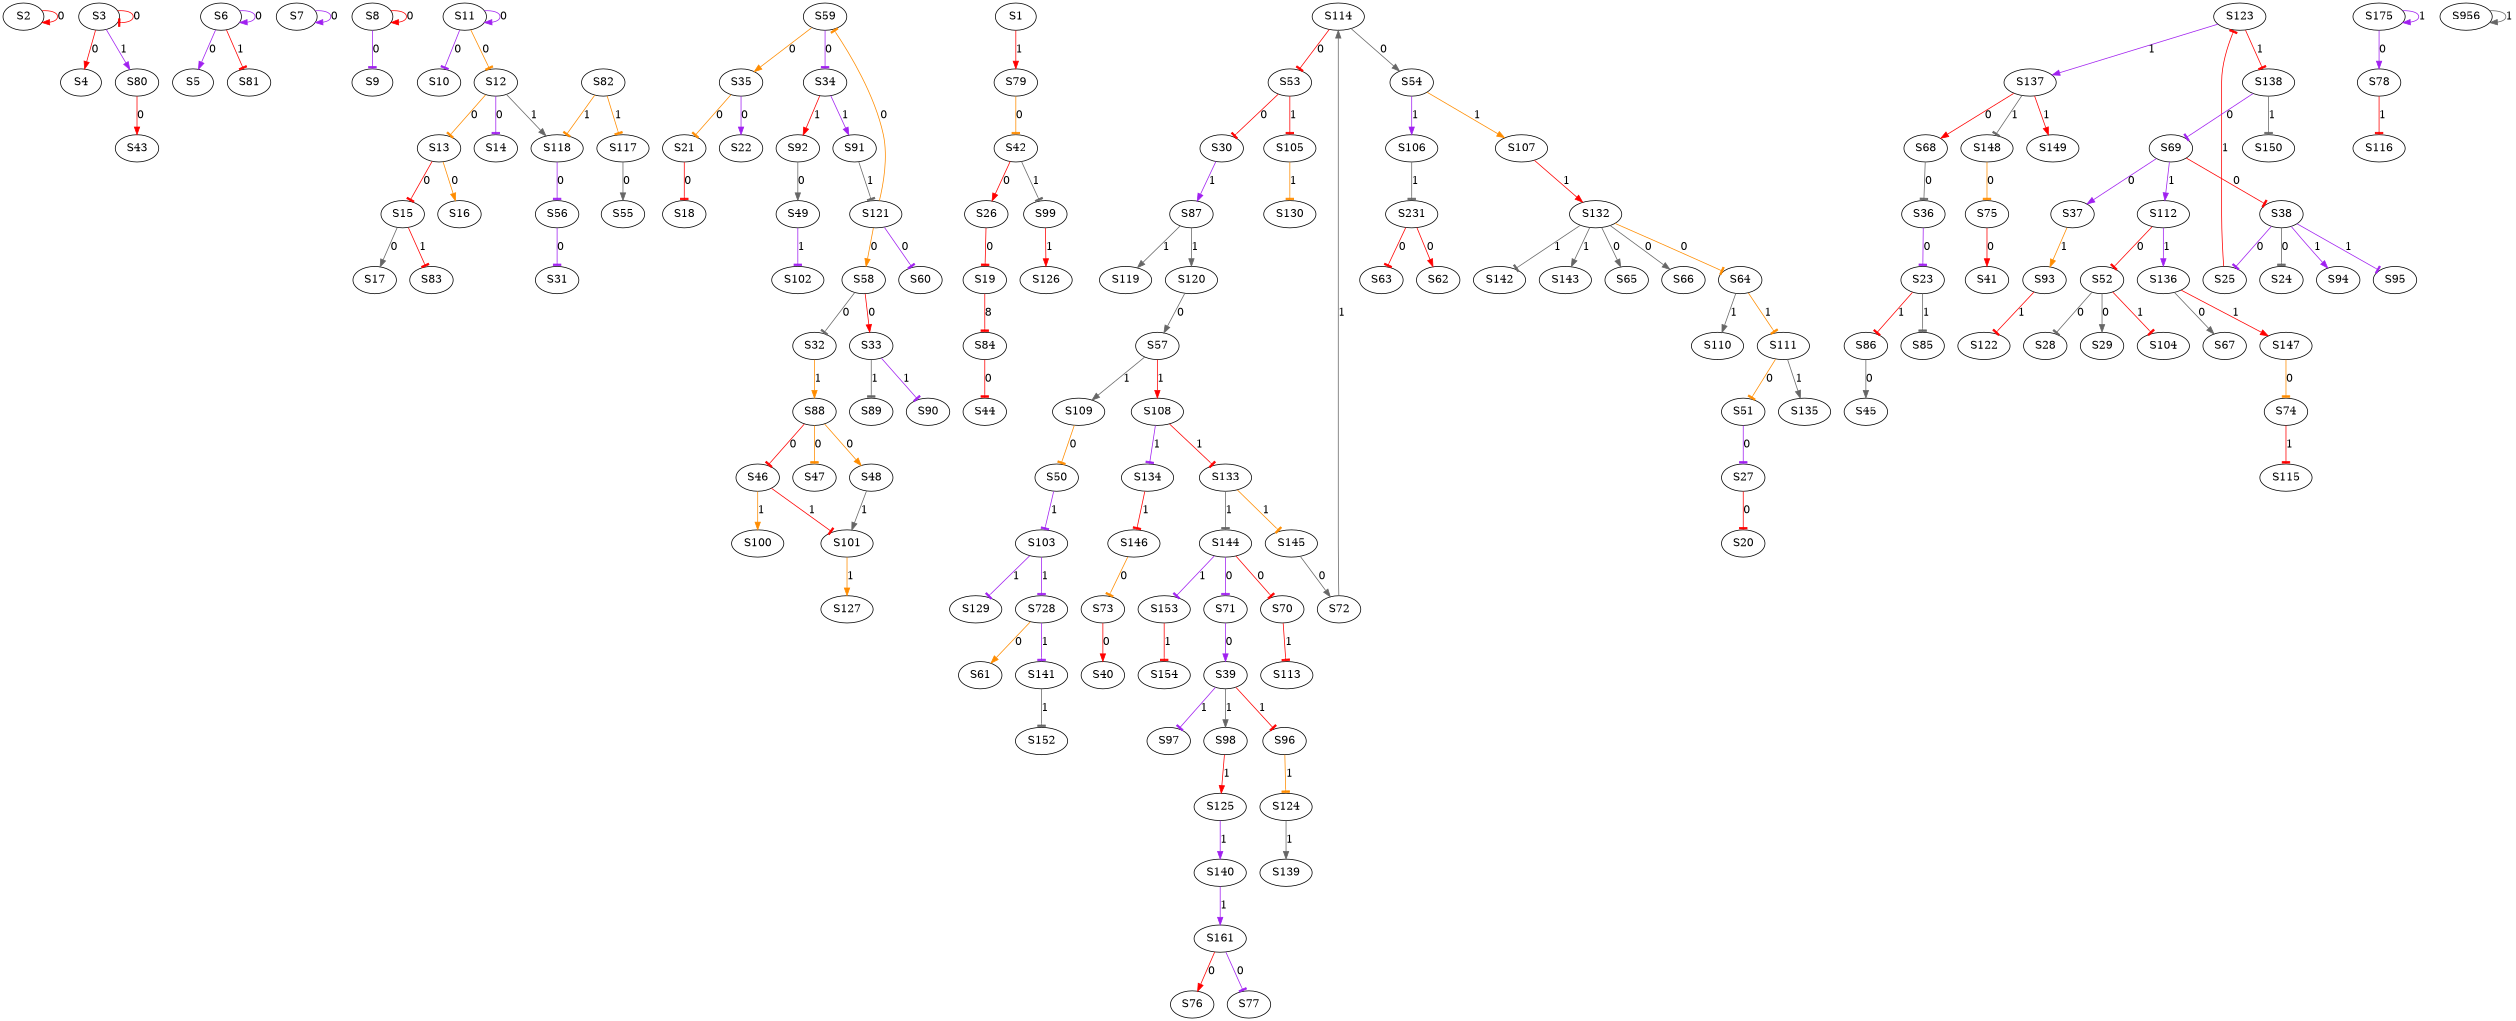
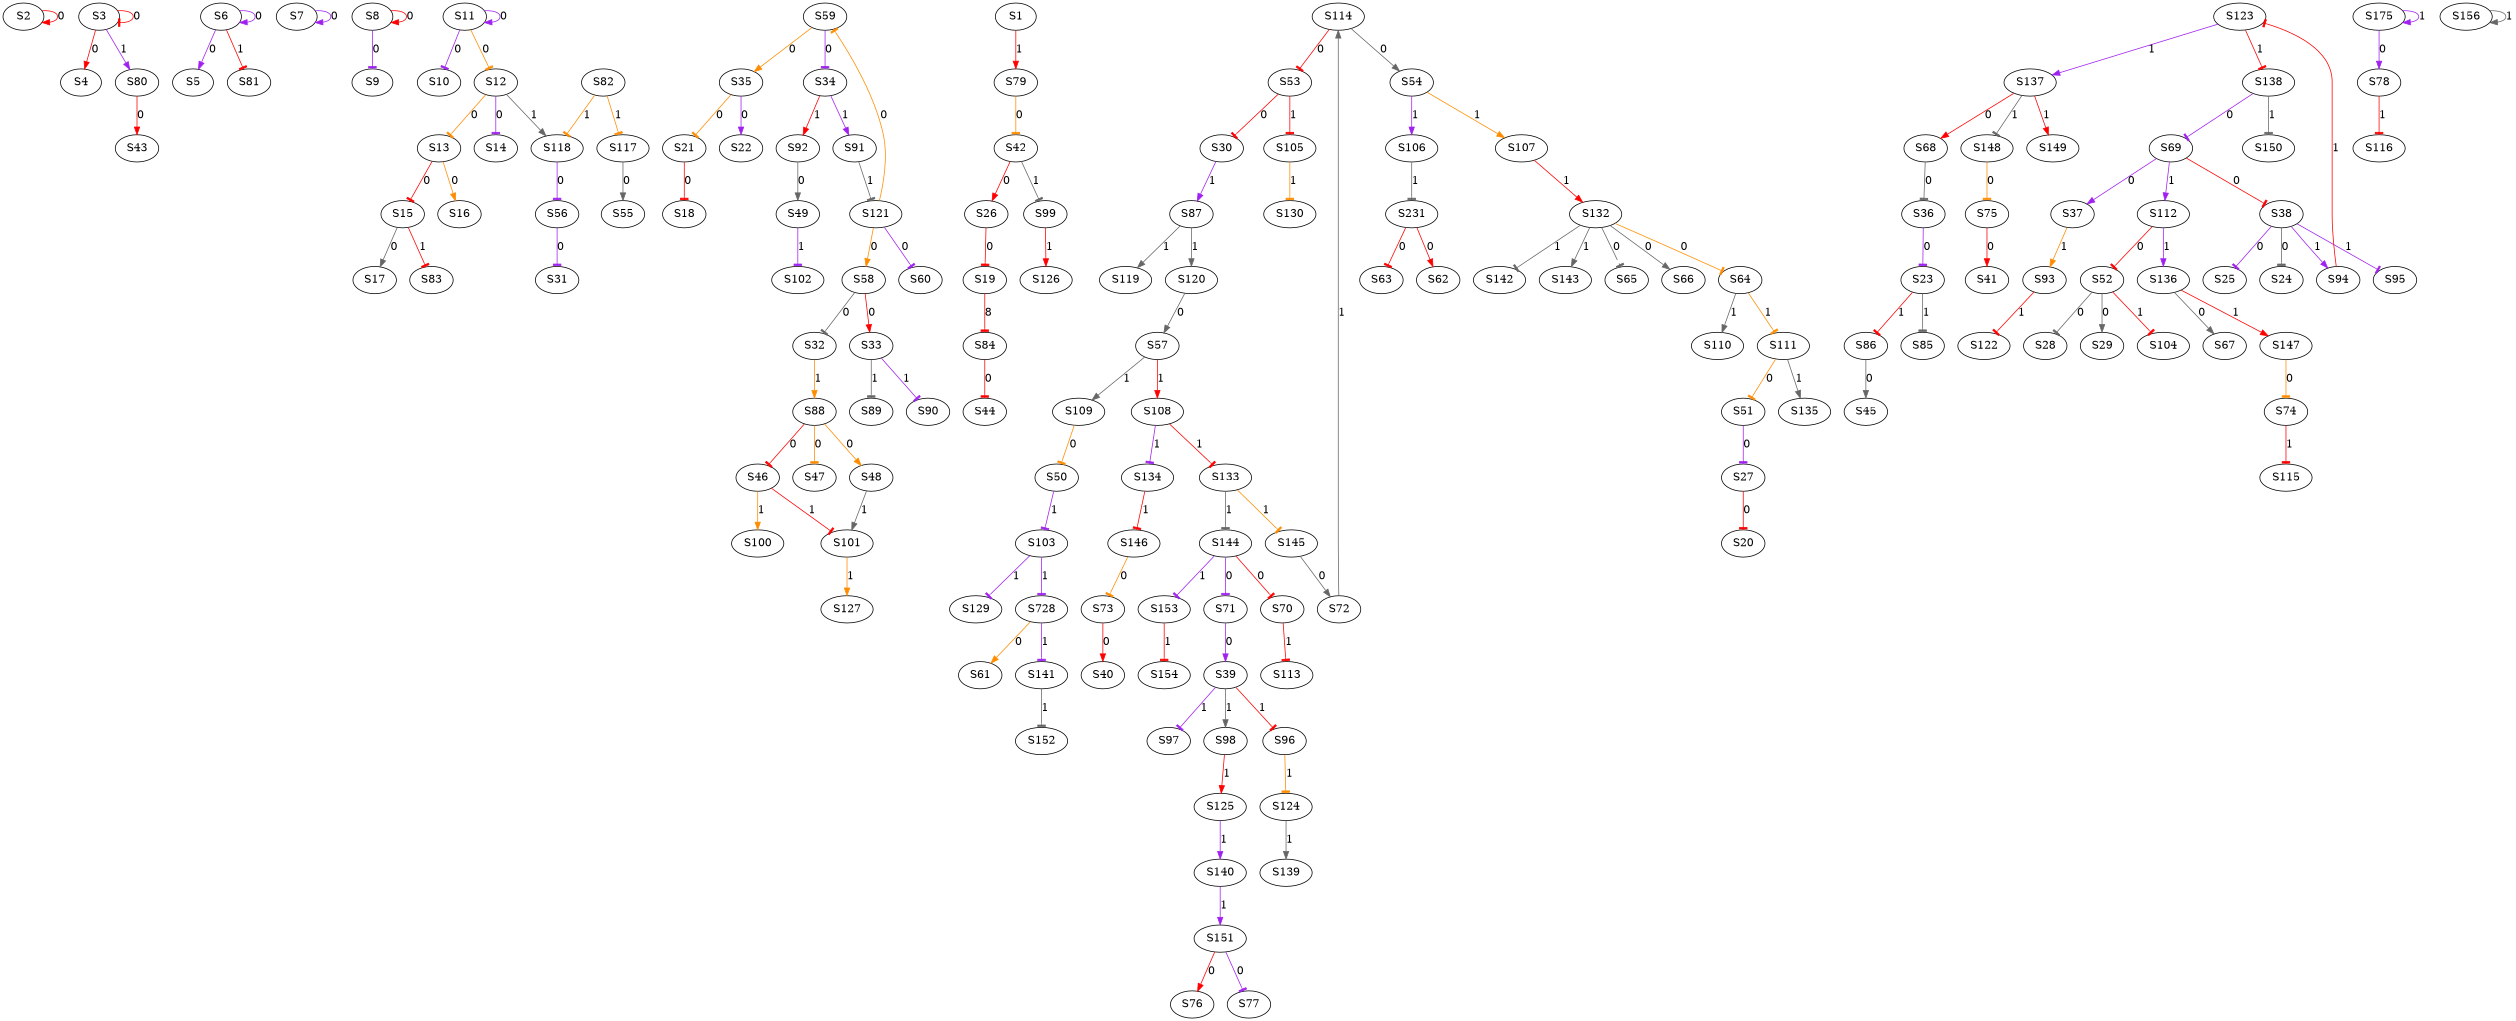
(2466, 17) -> (2466, 17)
(2222, 149) -> (2332, 128)
(1610, 244) -> (1610, 244)
(1220, 939) -> (1220, 939)
